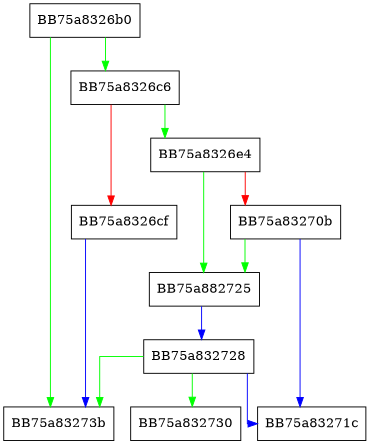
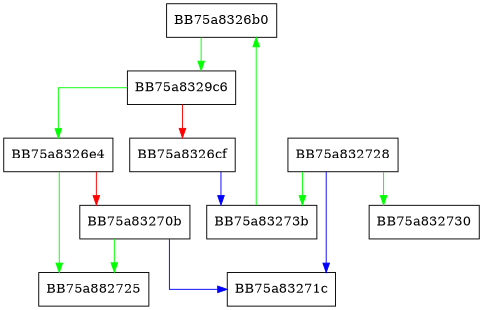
(125, 88) -> (182, 88)
(50, 217) -> (256, 126)
(202, 318) -> none
